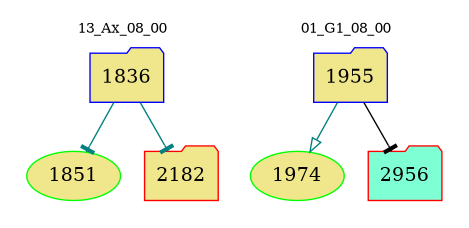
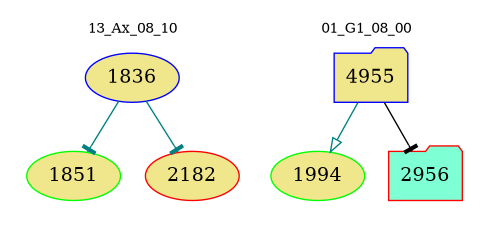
(123, 29) -> (133, 29)
(127, 78) -> (132, 78)
(351, 78) -> (371, 78)
(181, 176) -> (192, 176)
(297, 176) -> (318, 176)
